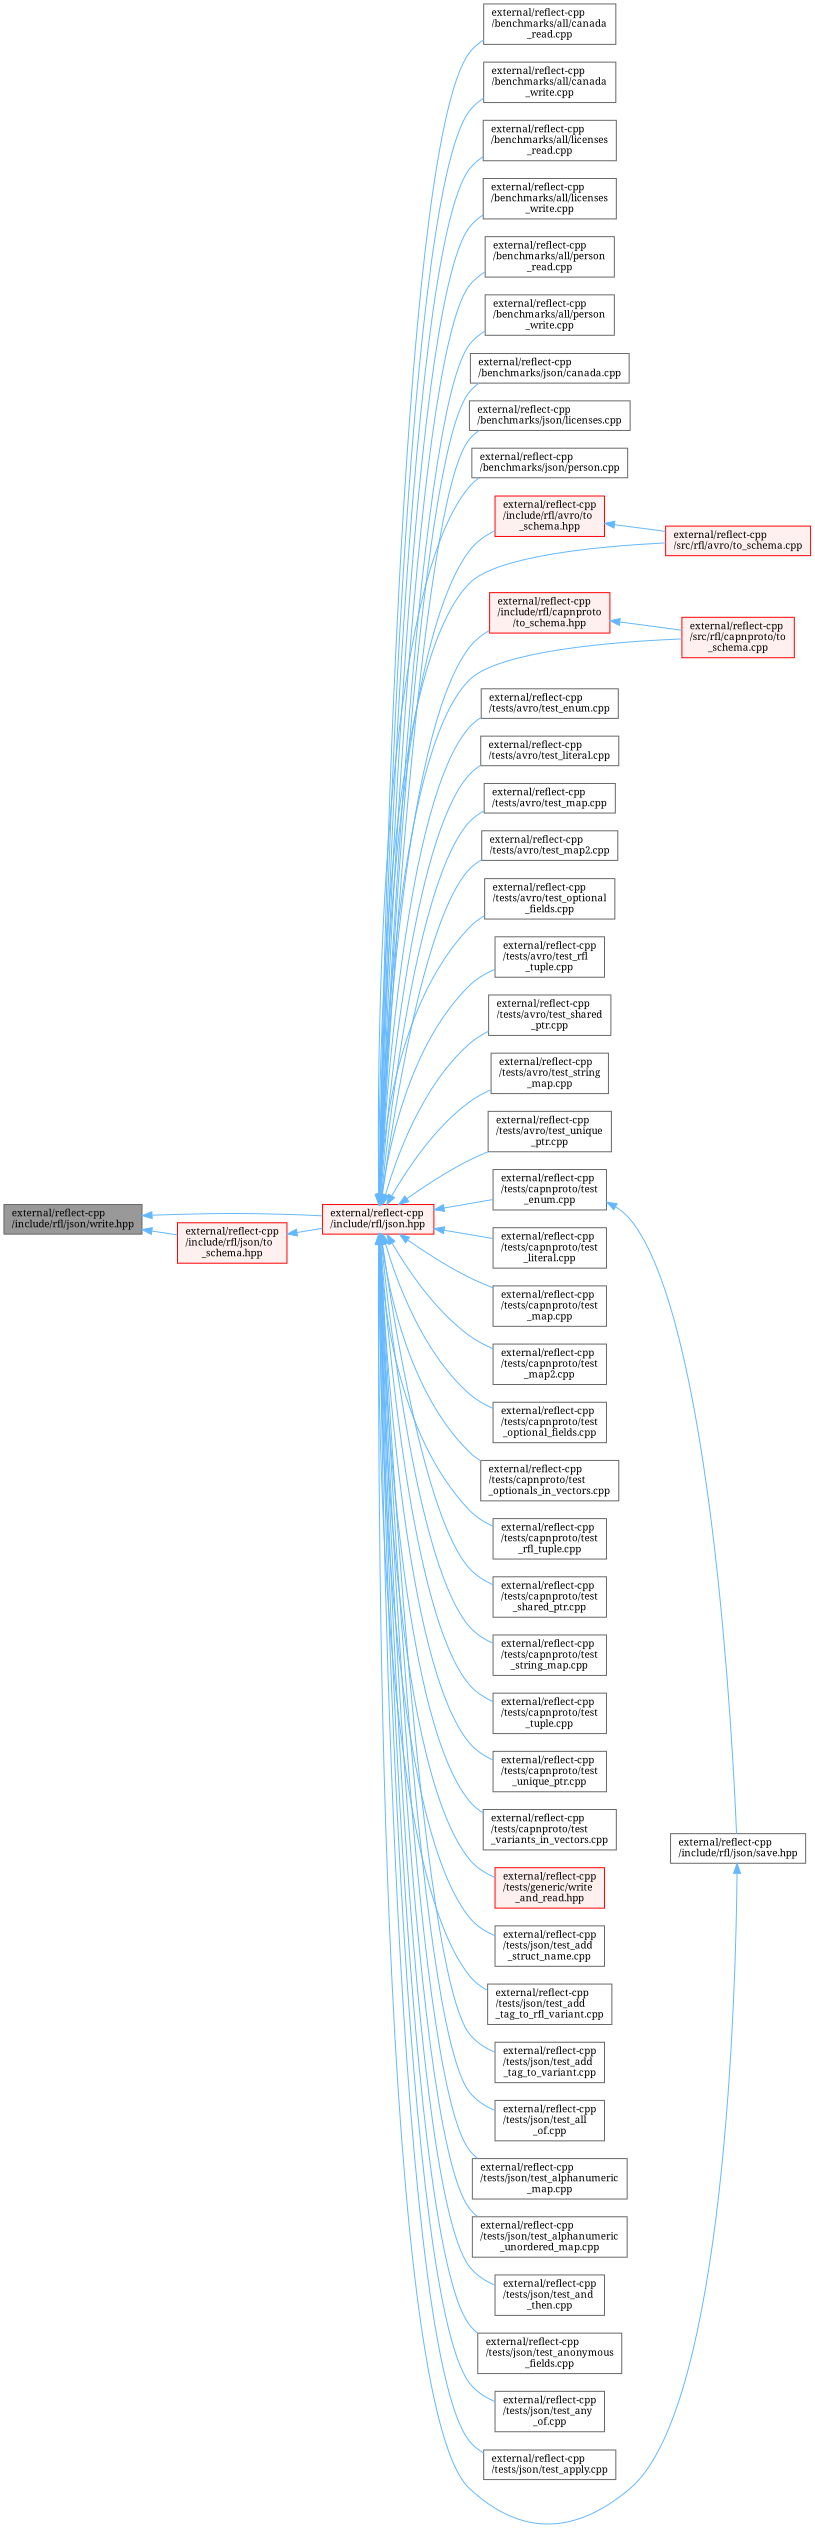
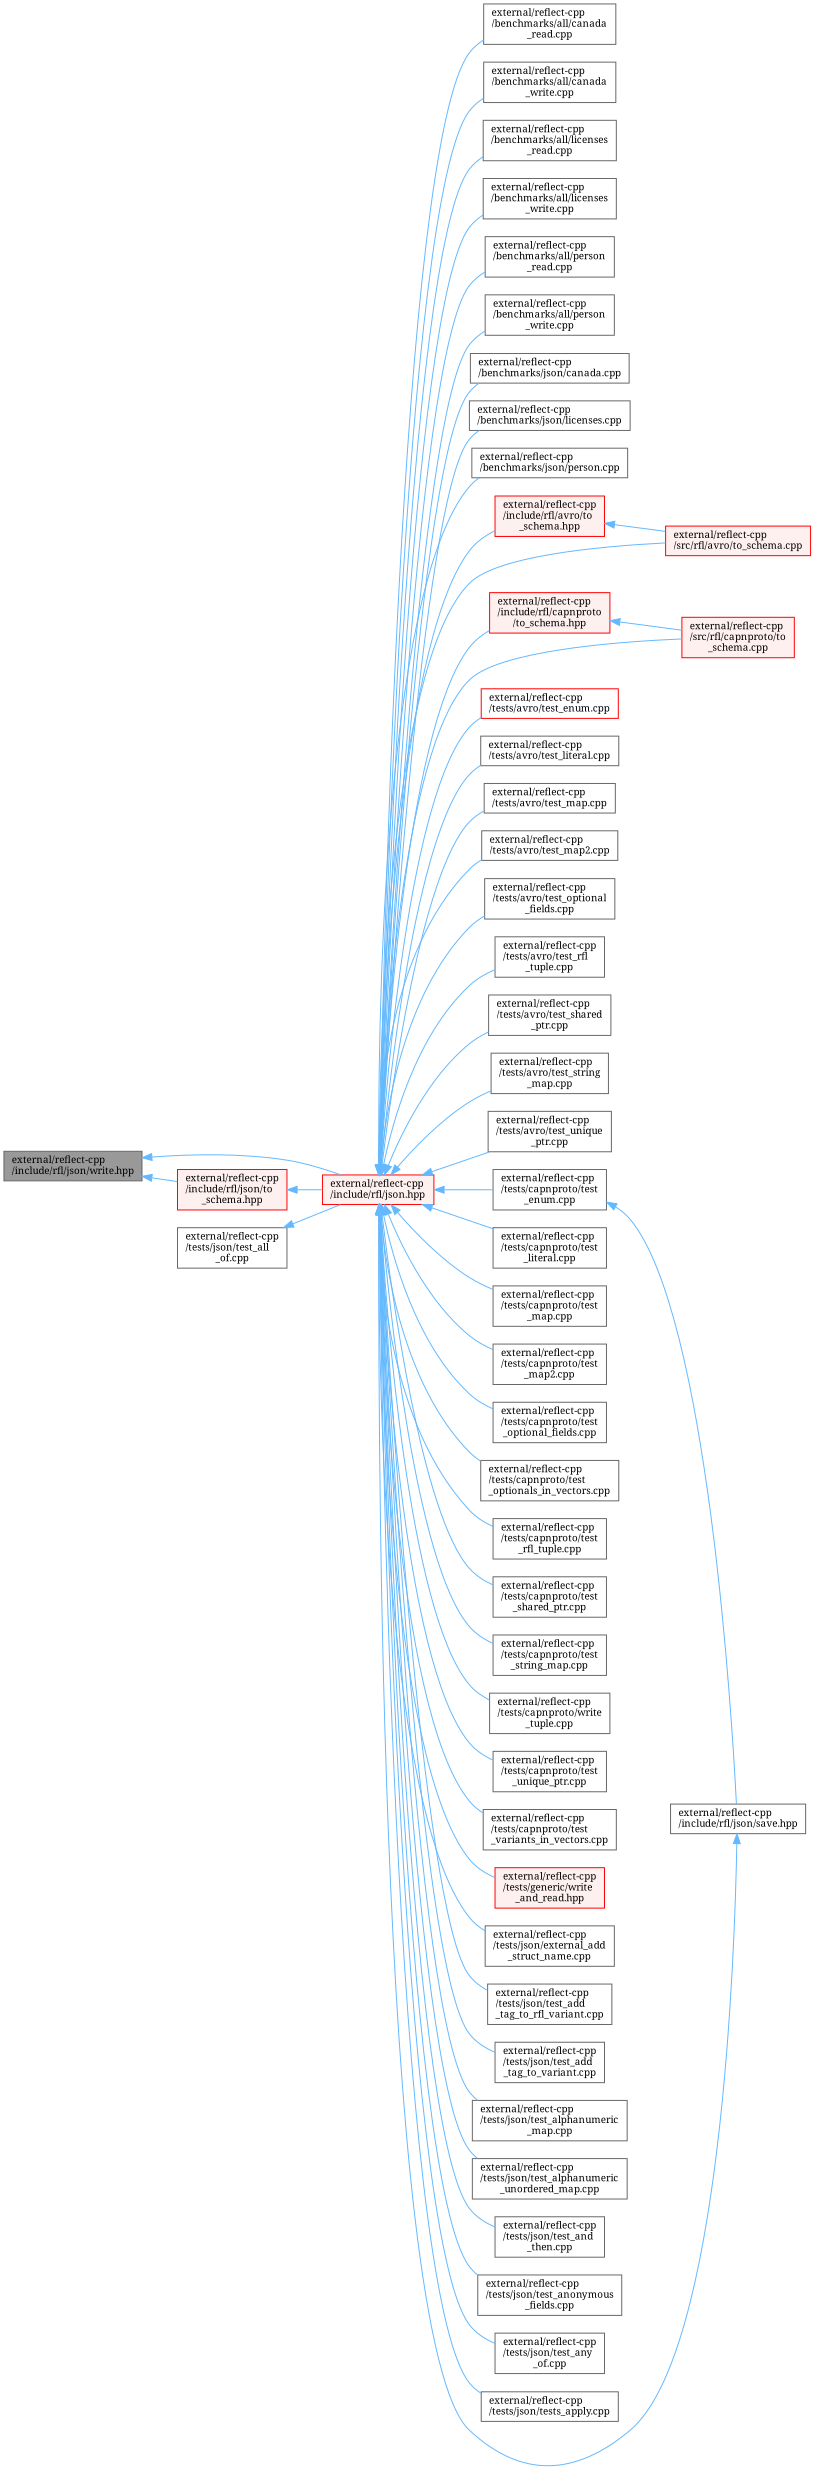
(550, 704) -> (550, 704)
(550, 1713) -> (550, 1713)
(428, 1907) -> (317, 1214)
(550, 1946) -> (550, 1946)
(550, 2465) -> (550, 2407)
